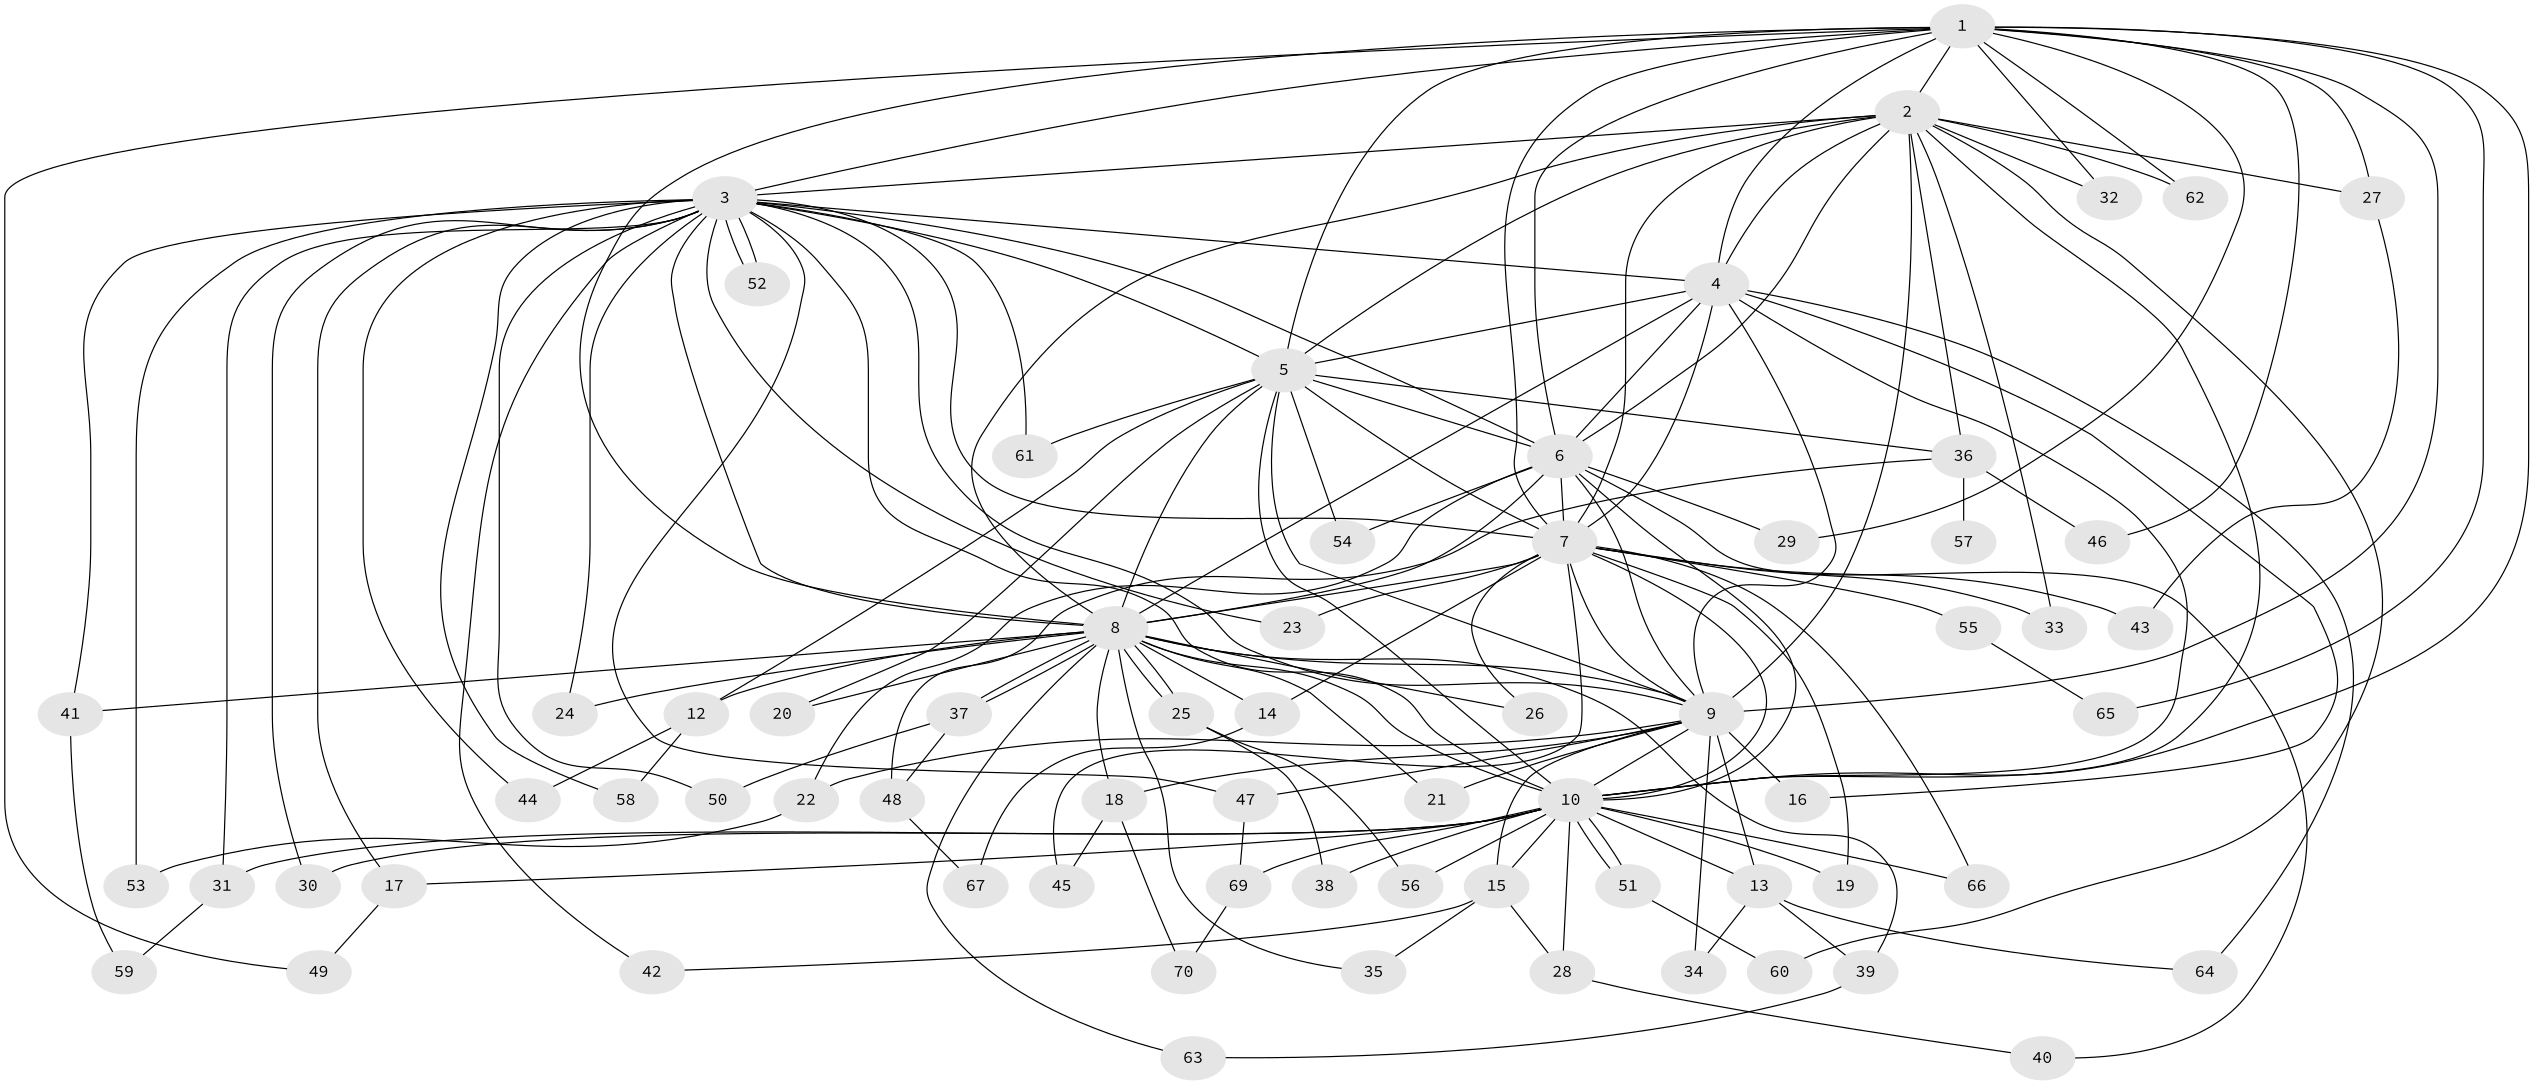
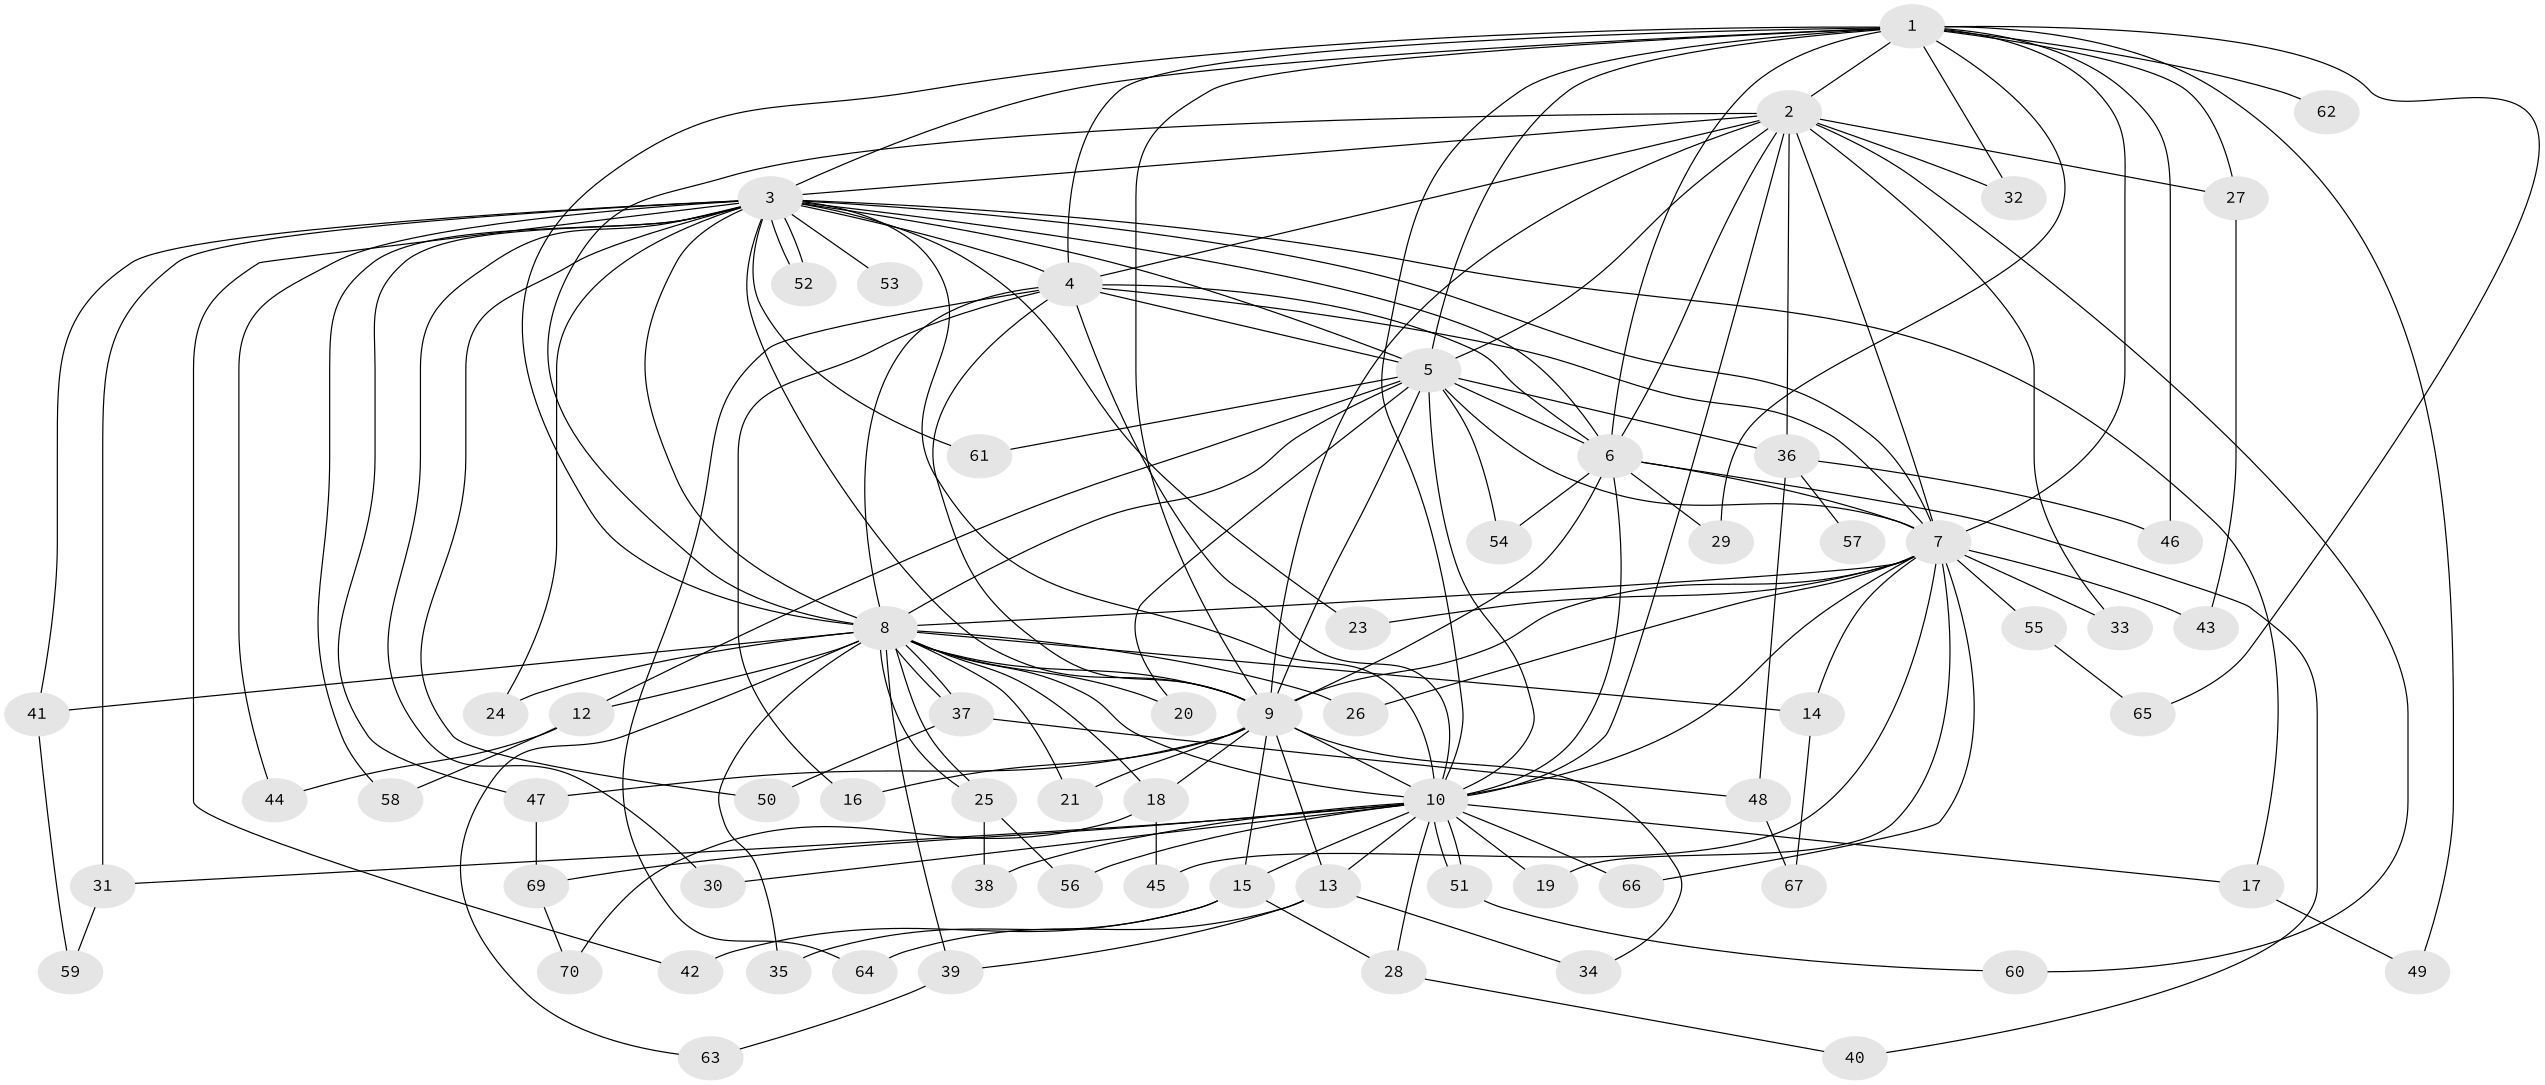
(2085, 155) -> none
(1360, 584) -> none
(806, 800) -> none
